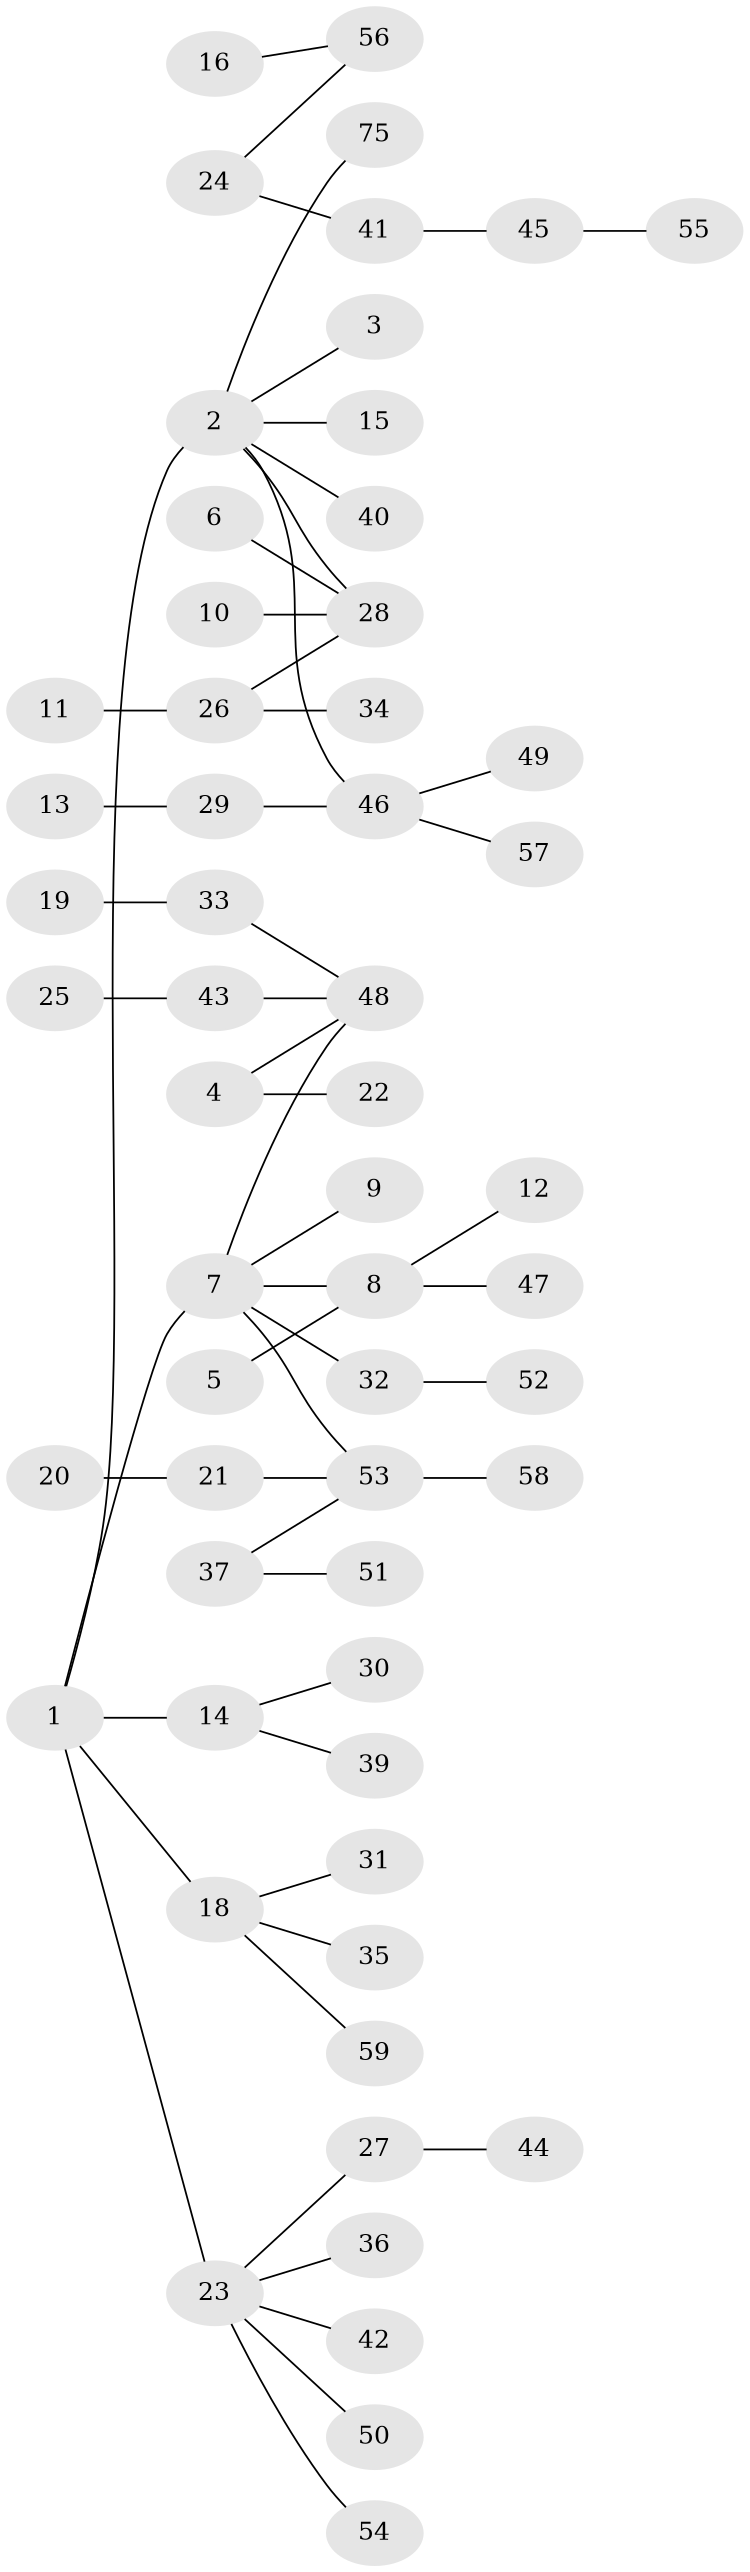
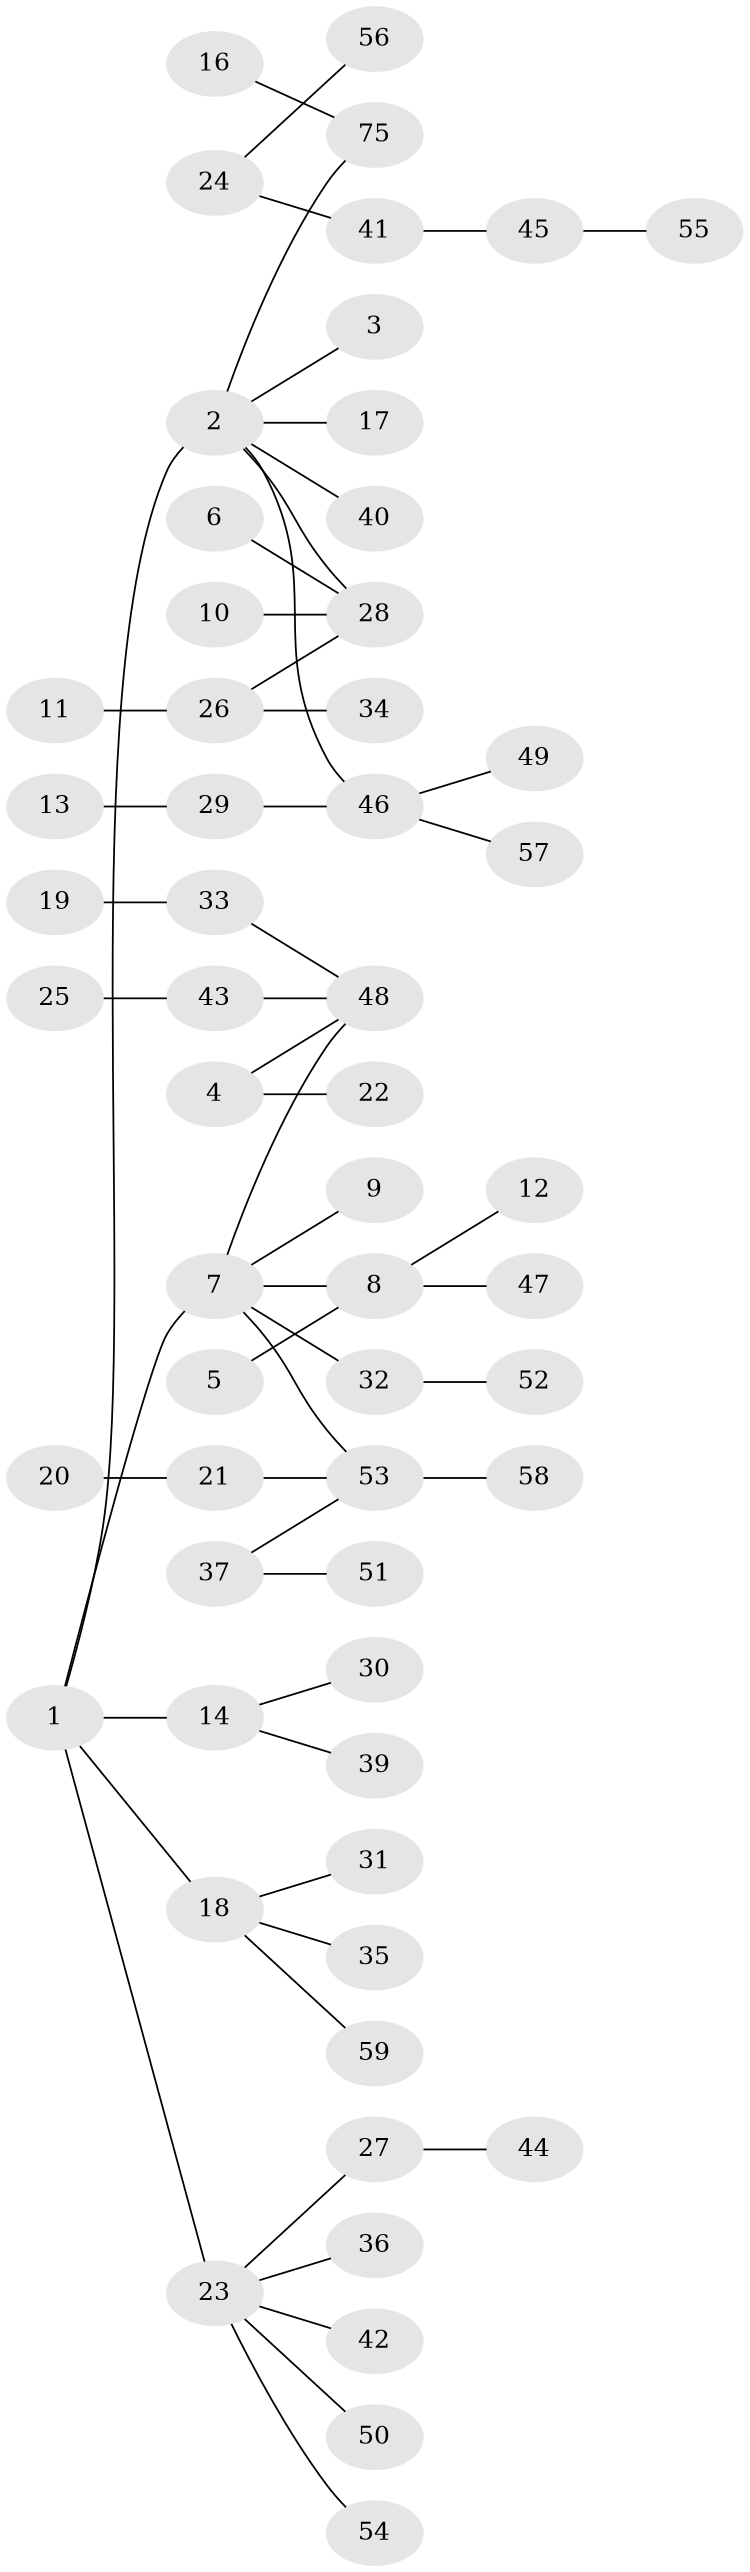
(295, 52) -> (291, 98)
(375, 423) -> (375, 423)
